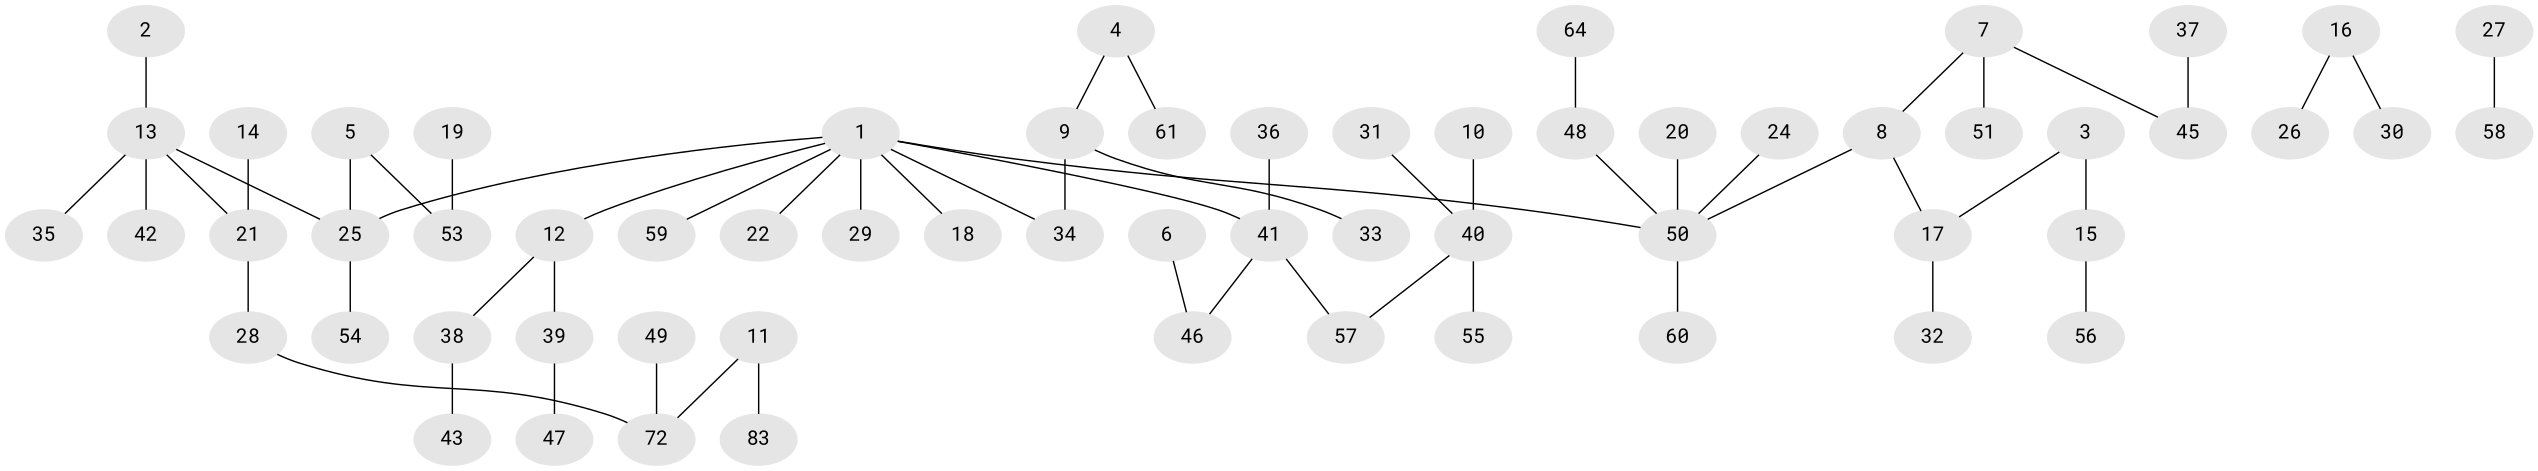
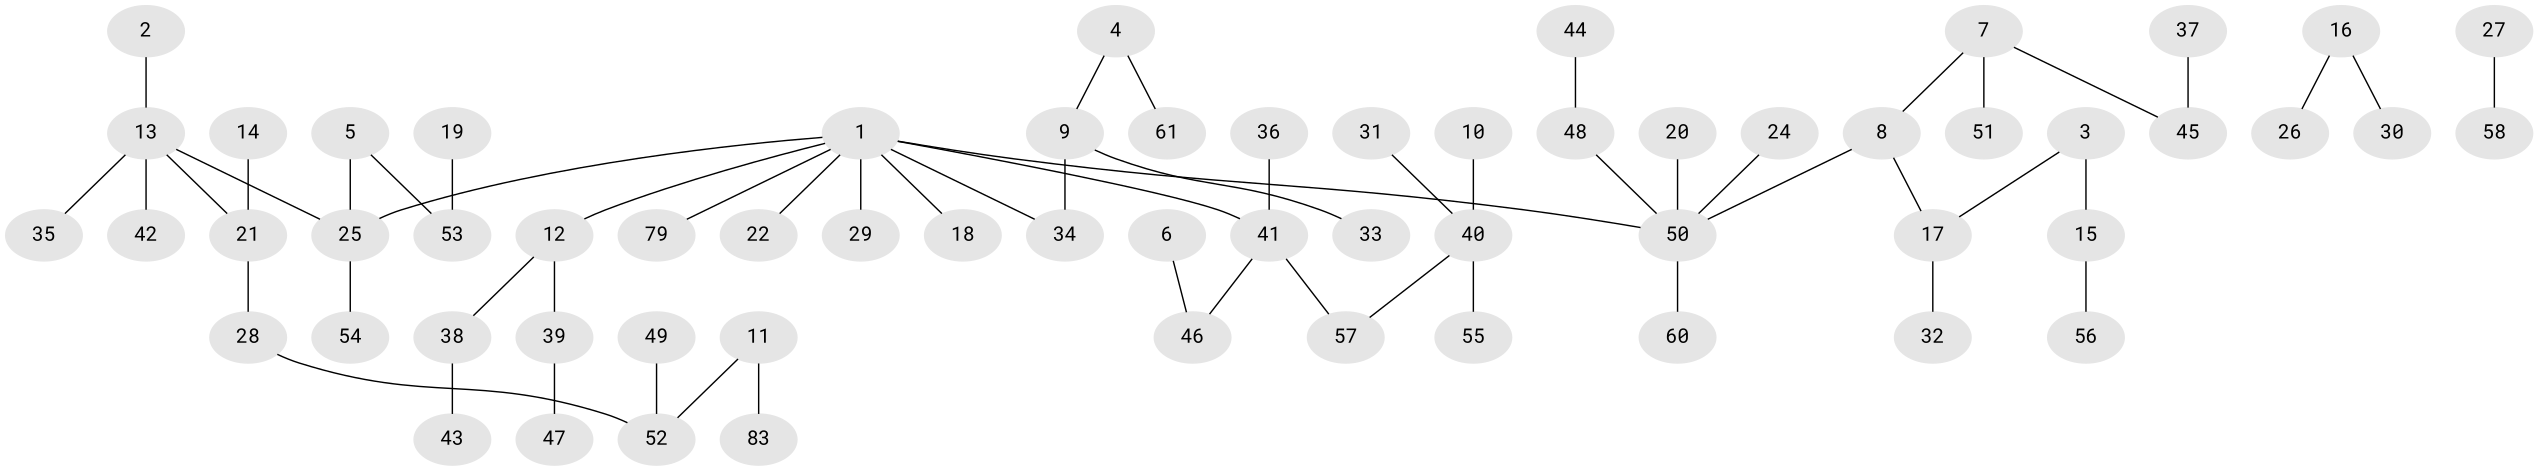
(1575, 31) -> (1575, 31)
(657, 235) -> (657, 235)
(657, 440) -> (657, 440)
